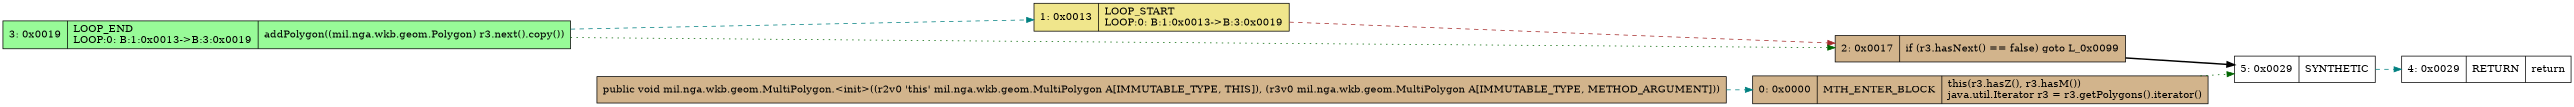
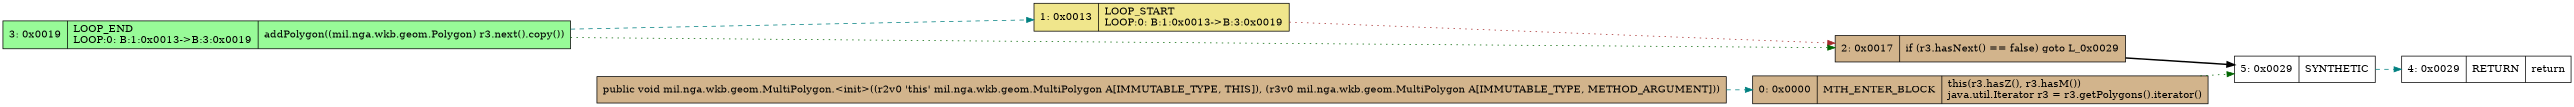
(1558, 33) -> (1558, 33)
(2013, 48) -> (2013, 48)
